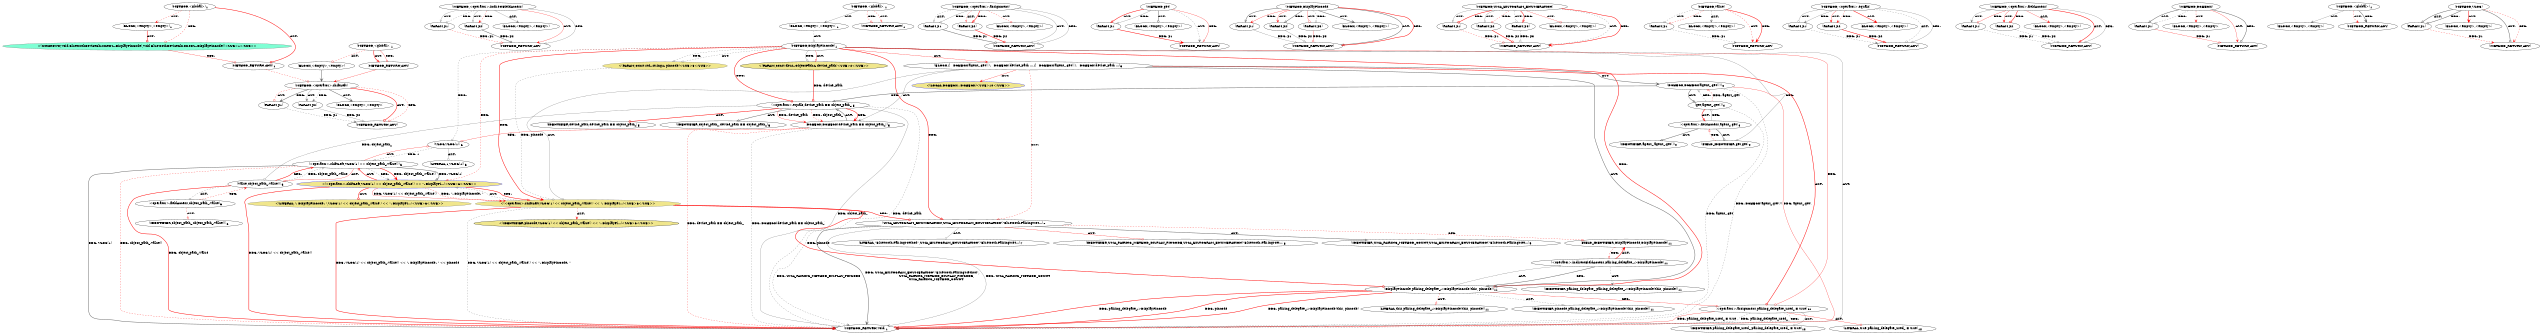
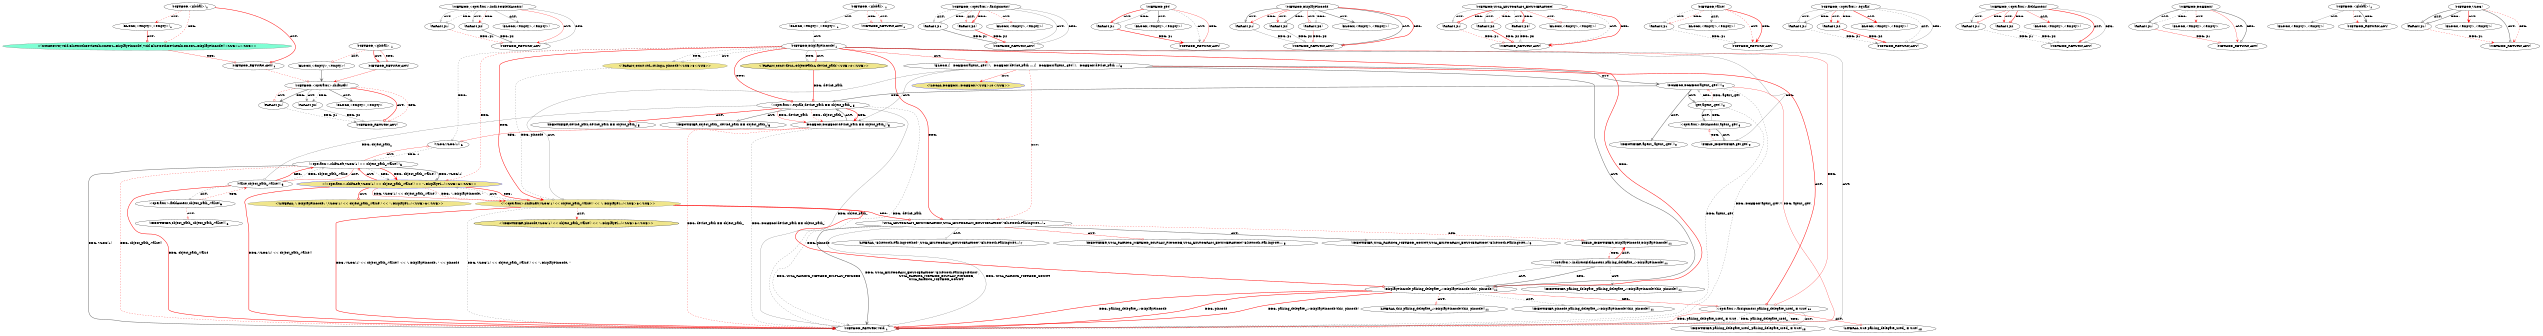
(1702, 114) -> (1702, 114)
(1680, 134) -> (1671, 114)
(448, 164) -> none
